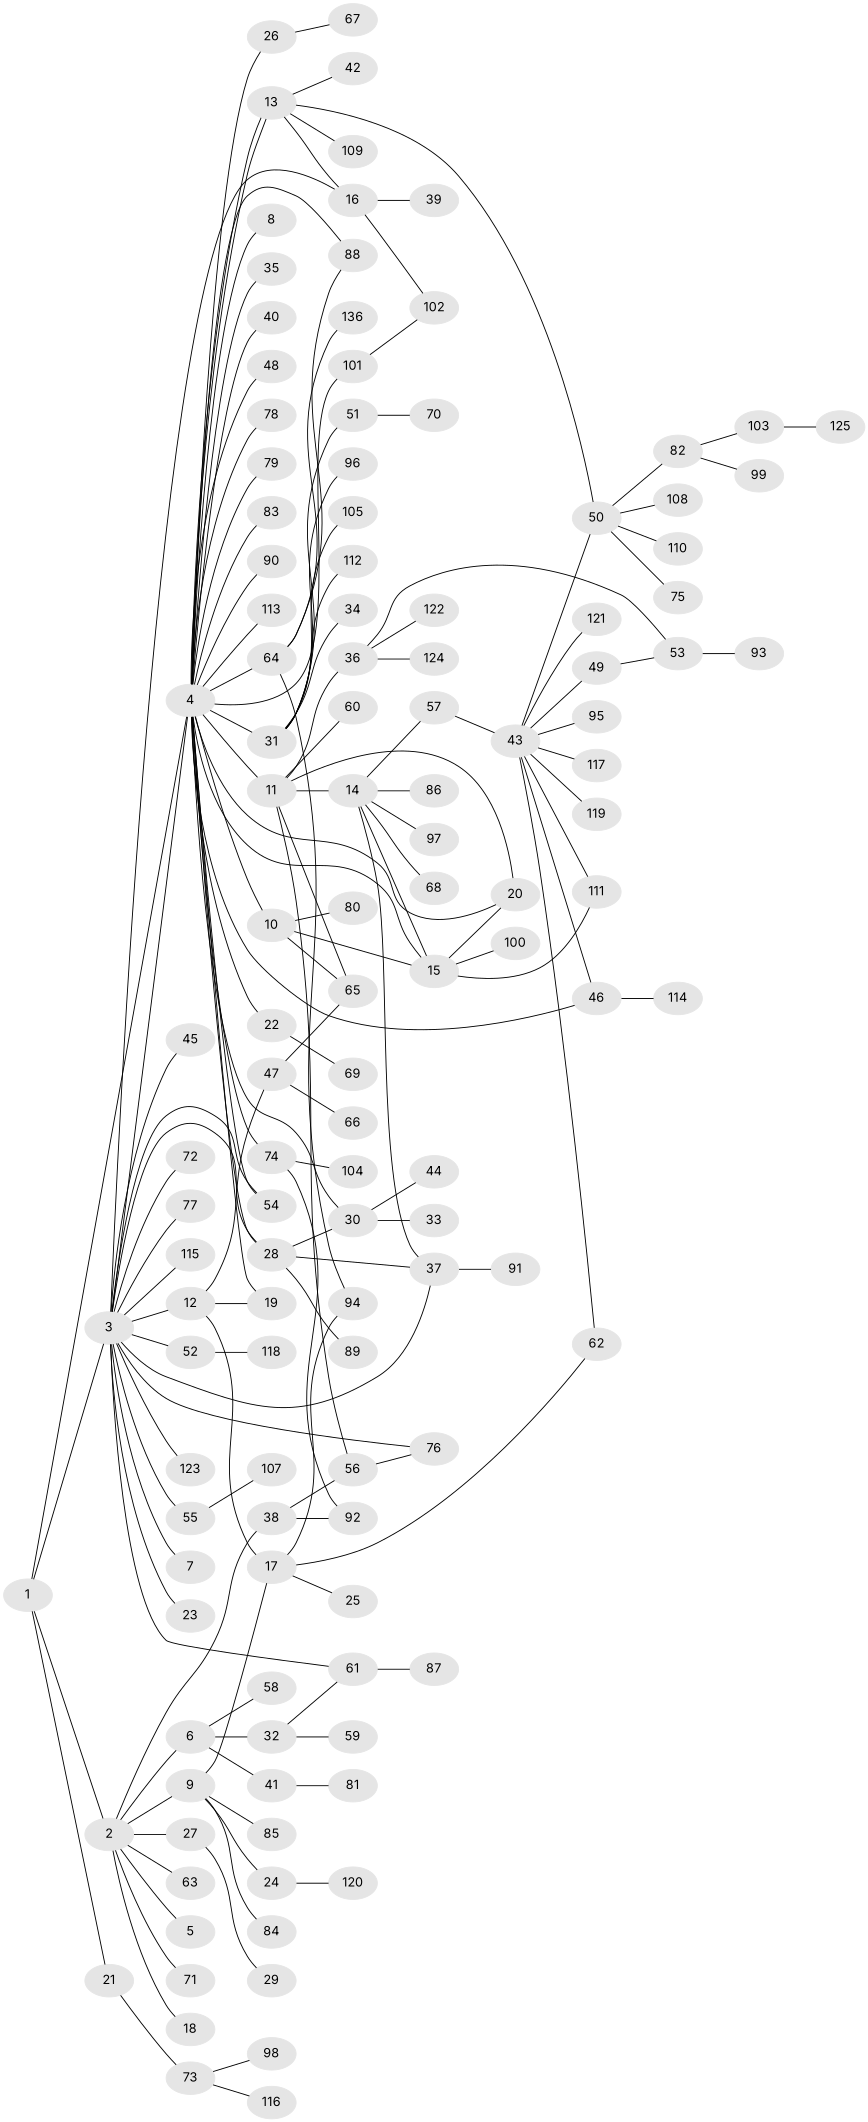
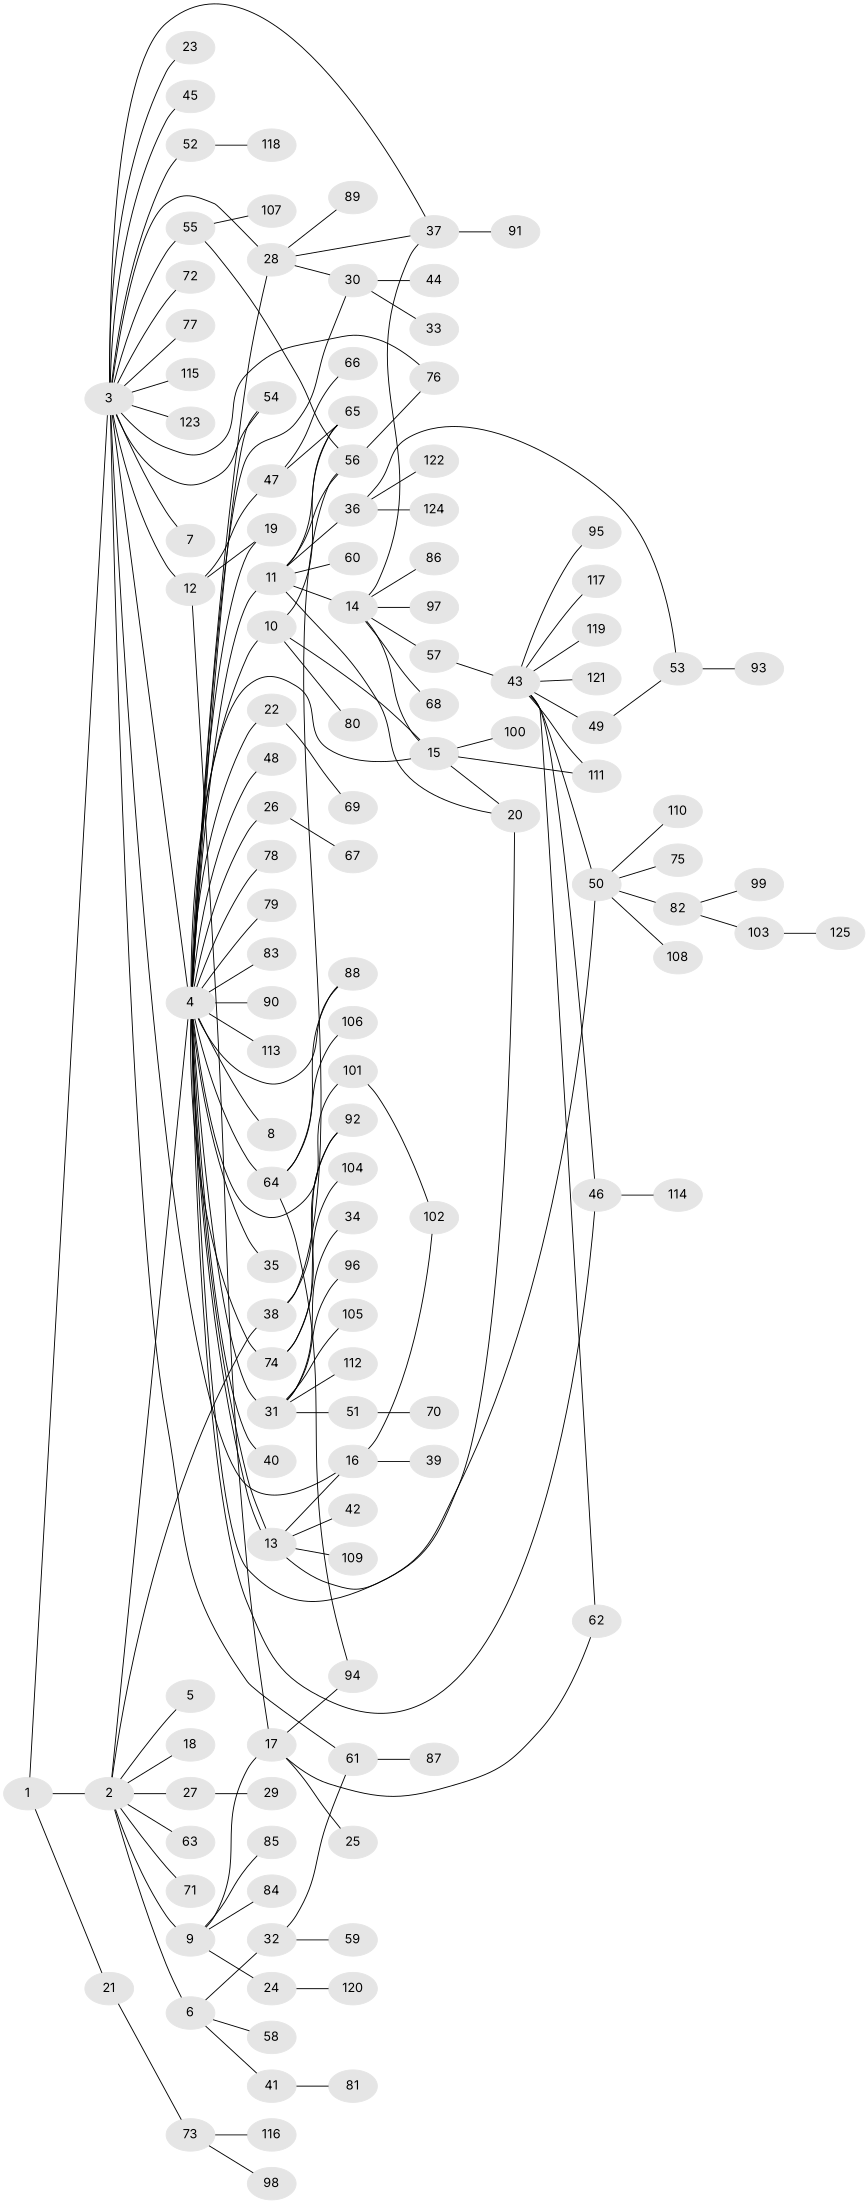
(353, 318) -> (353, 1023)
none -> (277, 341)
(109, 1148) -> (150, 1398)
